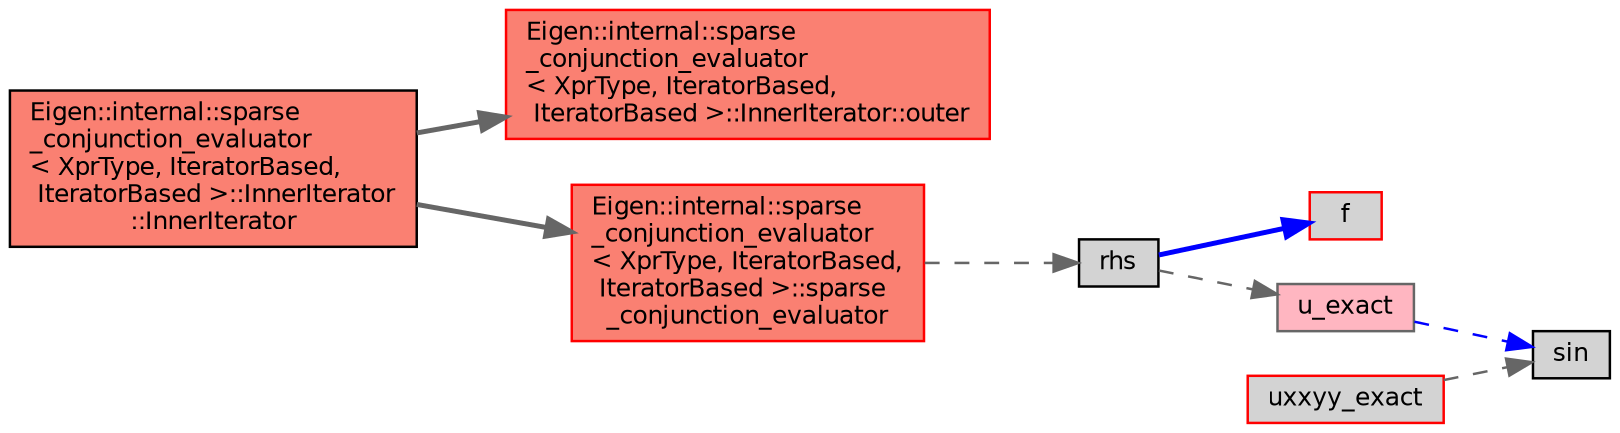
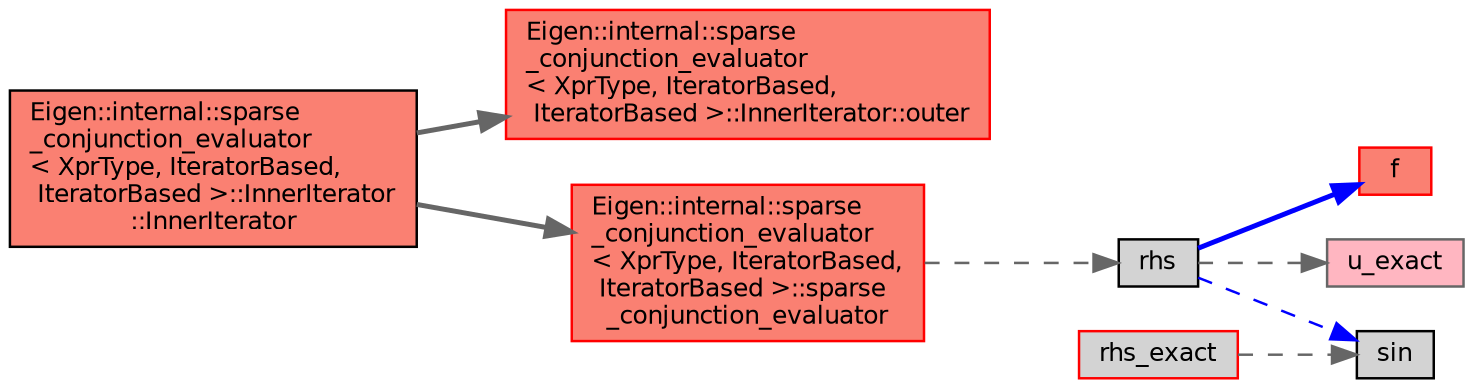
(1346, 216) -> (1395, 171)
(1461, 332) -> (1266, 304)
(1346, 399) -> (1158, 355)
